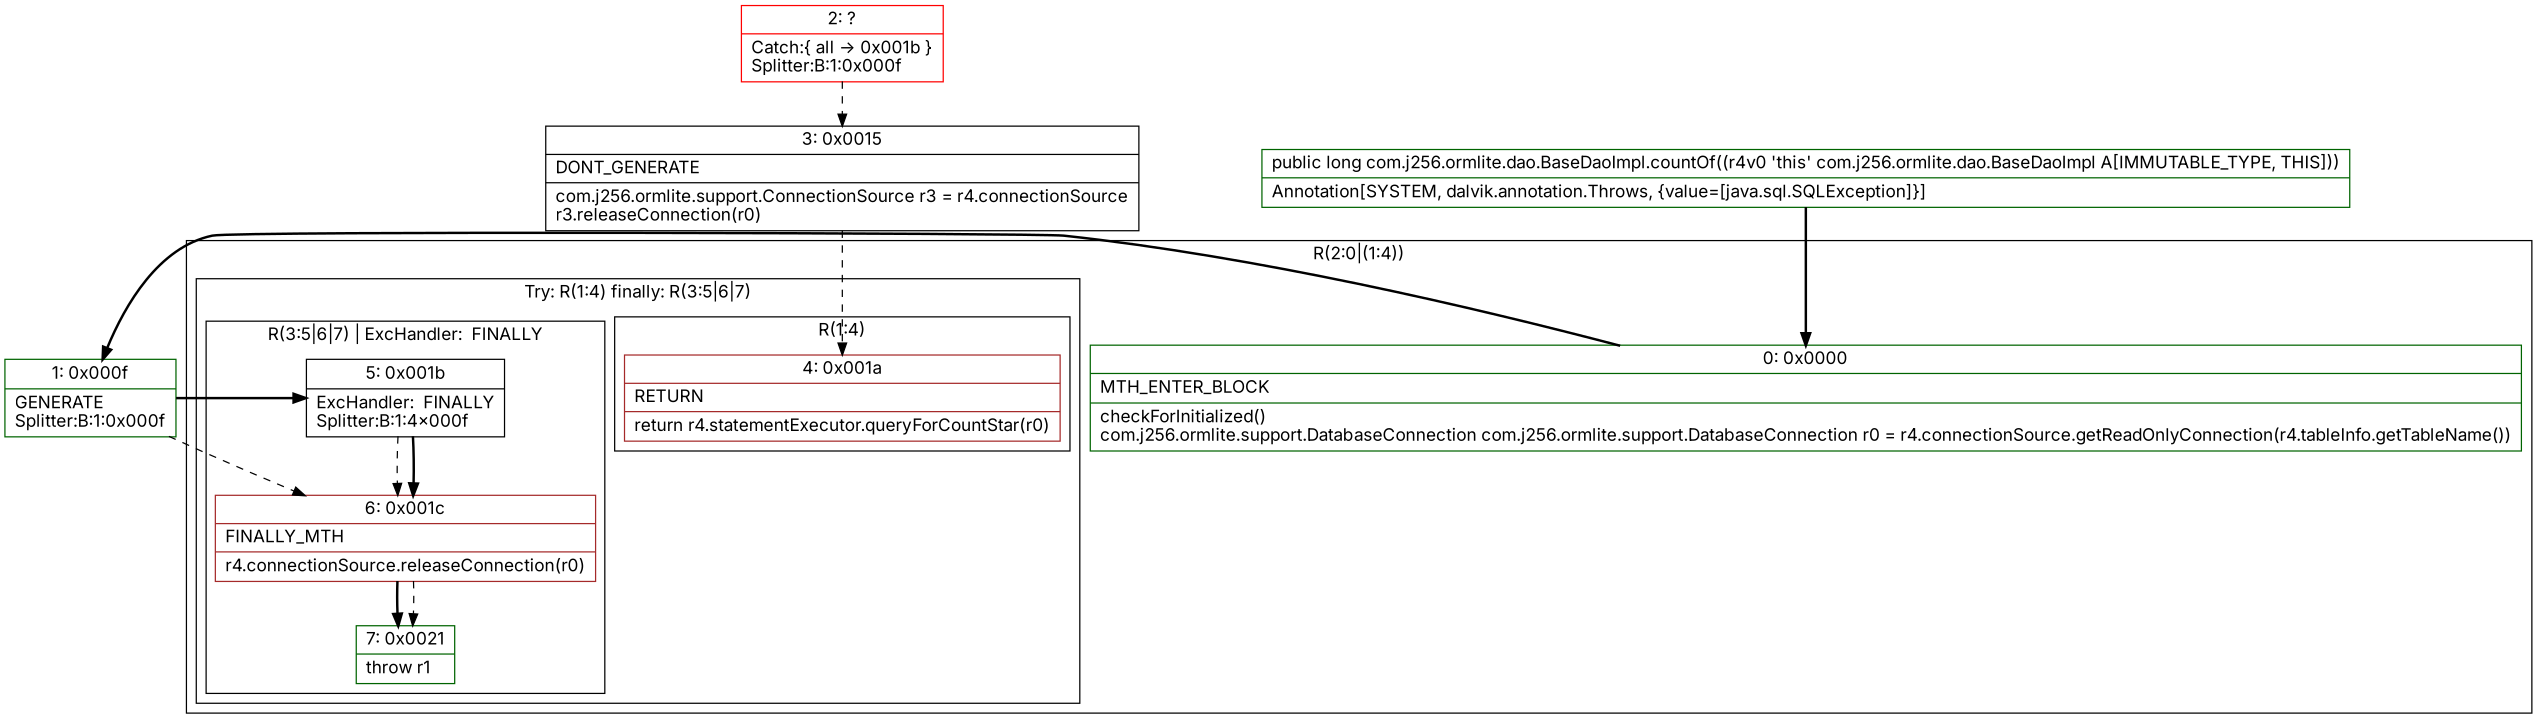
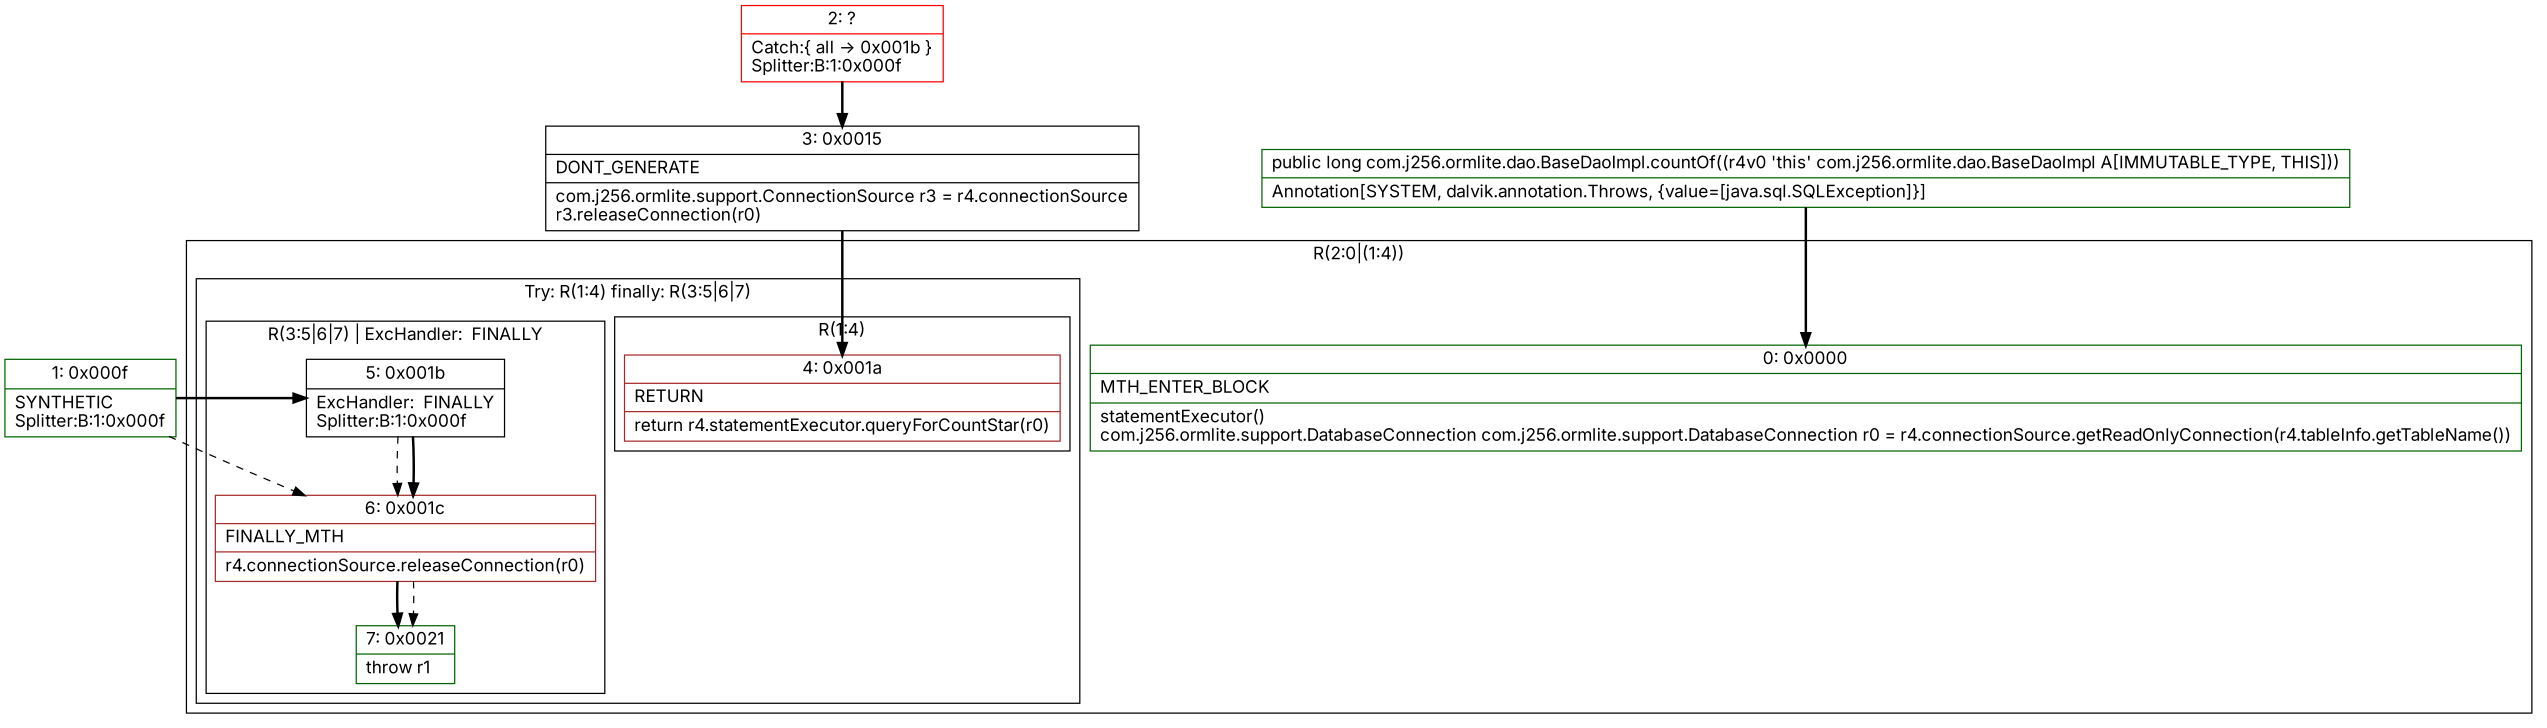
(842, 98) -> (842, 98)
(763, 233) -> none
(842, 287) -> (842, 287)
(60, 403) -> (65, 403)
(1184, 417) -> (1183, 417)
(393, 421) -> (392, 421)
